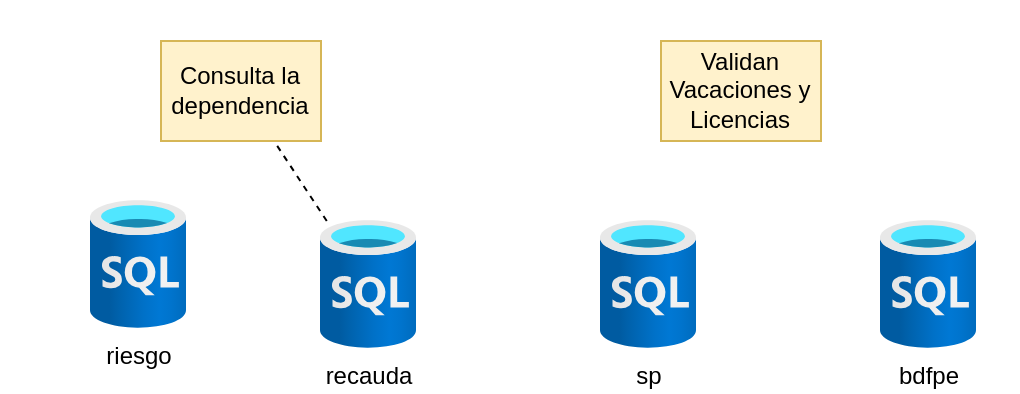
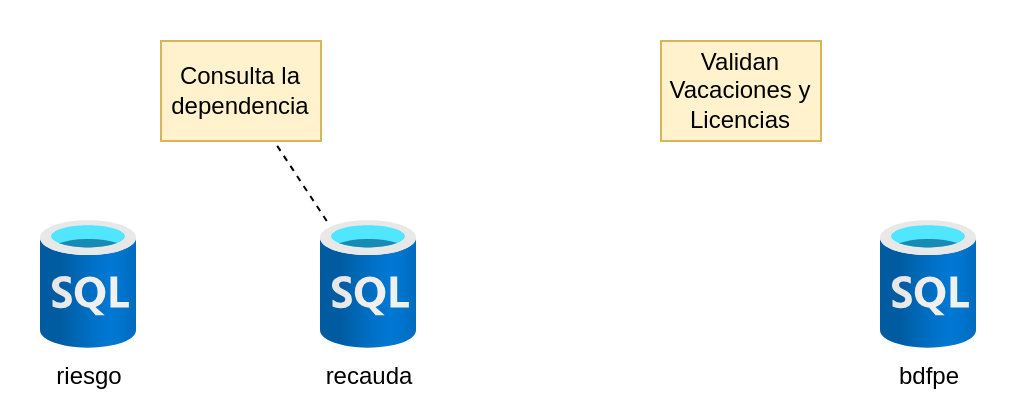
(139, 265) -> (89, 285)
(649, 285) -> none
